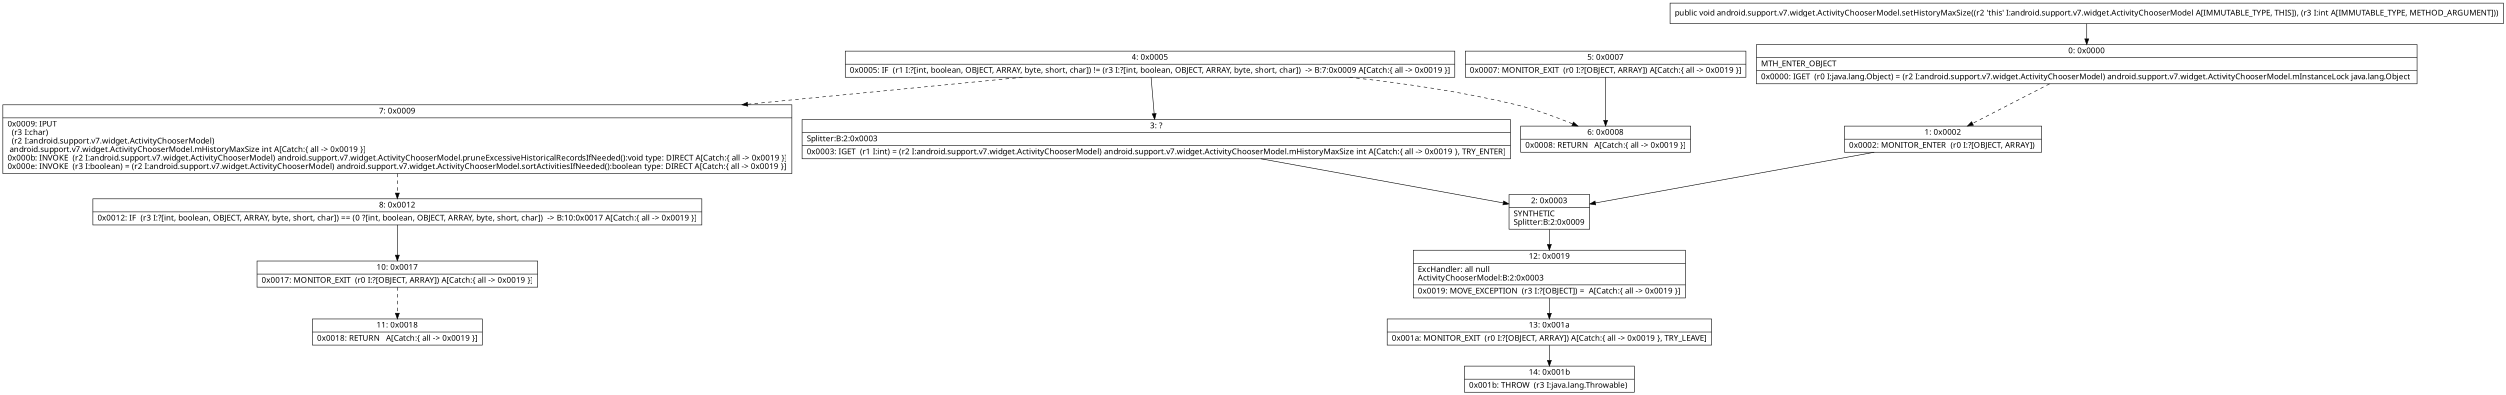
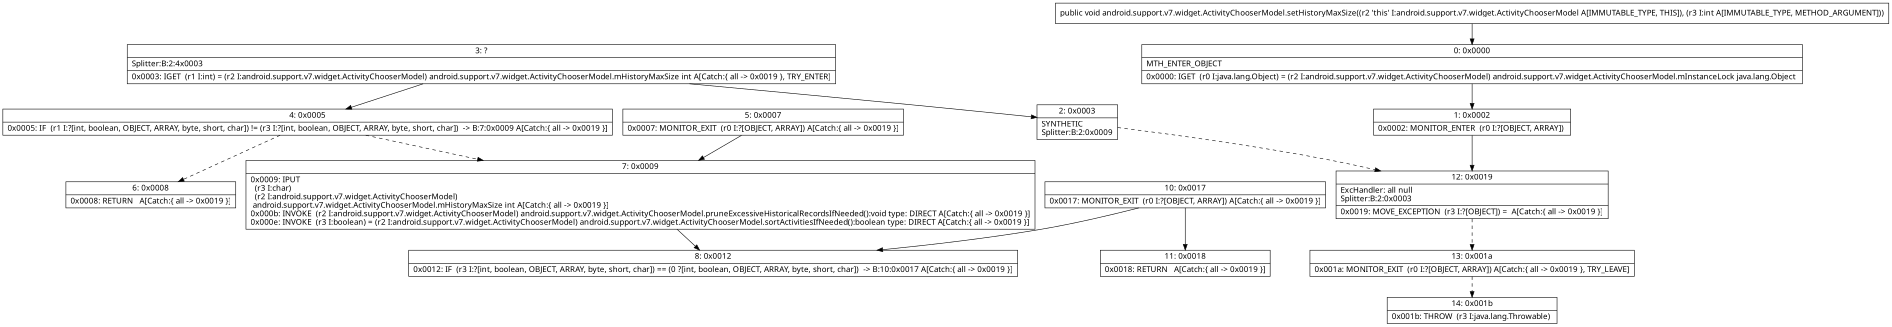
(1153, 95) -> (387, 96)
(1606, 99) -> (723, 146)
(2011, 104) -> (1472, 94)
(842, 139) -> (168, 64)
(1735, 178) -> (1472, 150)
(397, 183) -> (686, 238)
(1549, 237) -> (1247, 146)
(397, 240) -> (1012, 234)
(1481, 278) -> (1376, 199)
(397, 300) -> (1185, 226)
(1549, 306) -> (1472, 232)
(1549, 353) -> (1472, 284)
